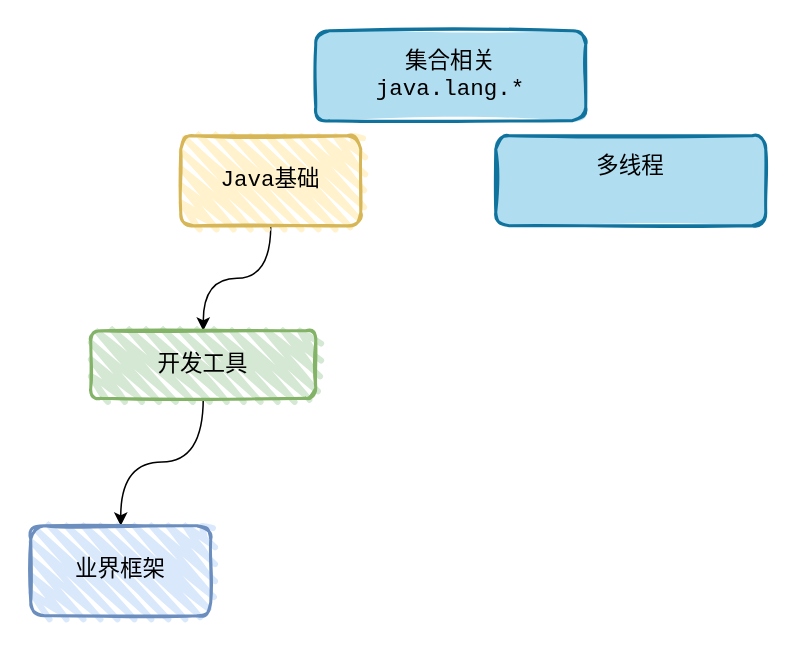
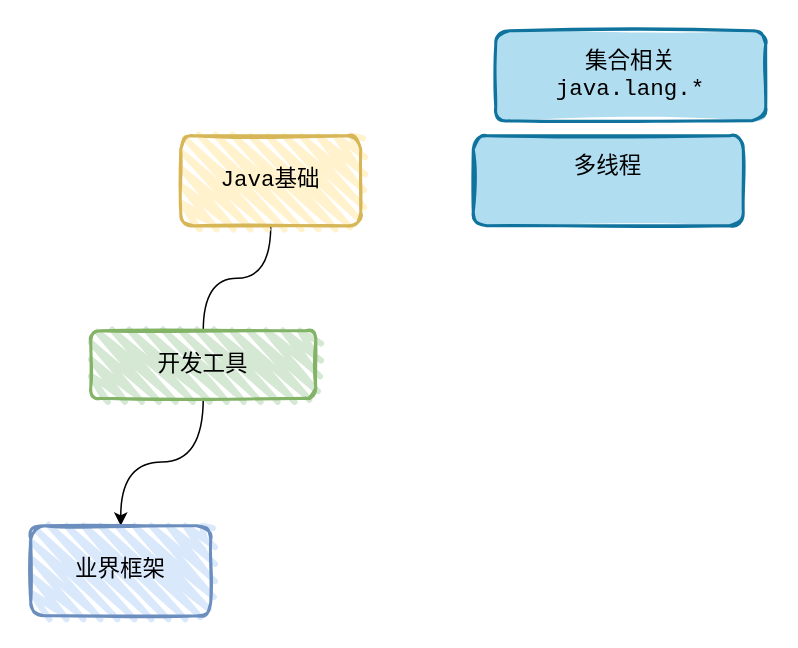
(451, 76) -> (631, 76)
(631, 181) -> (608, 181)
(207, 297) -> (207, 302)
